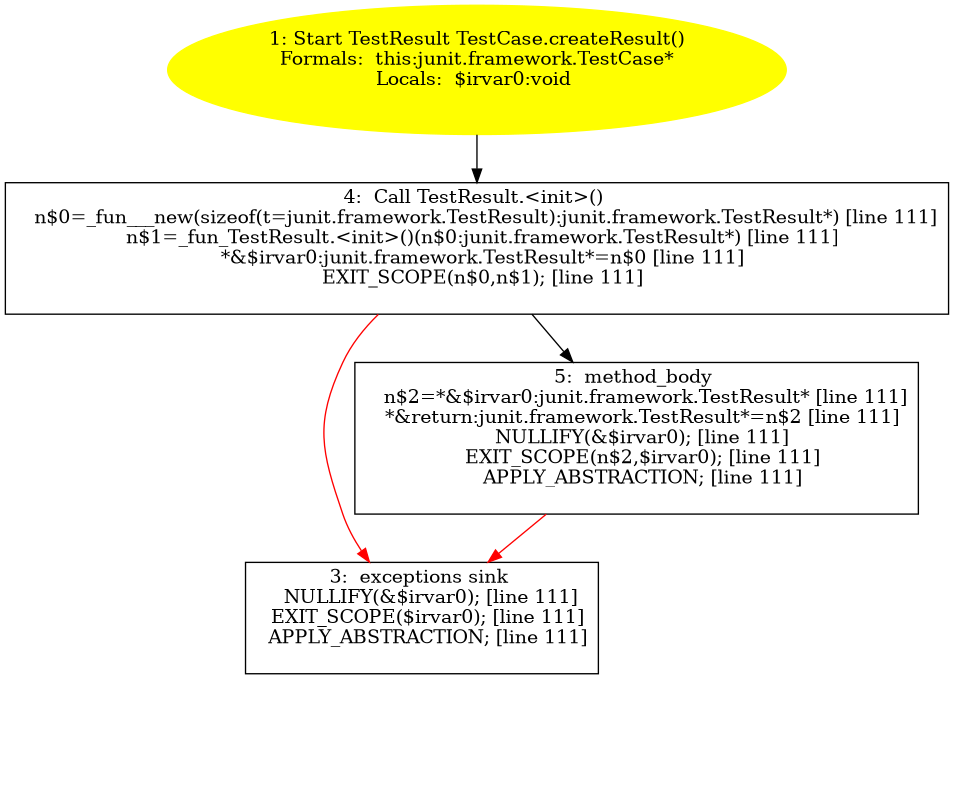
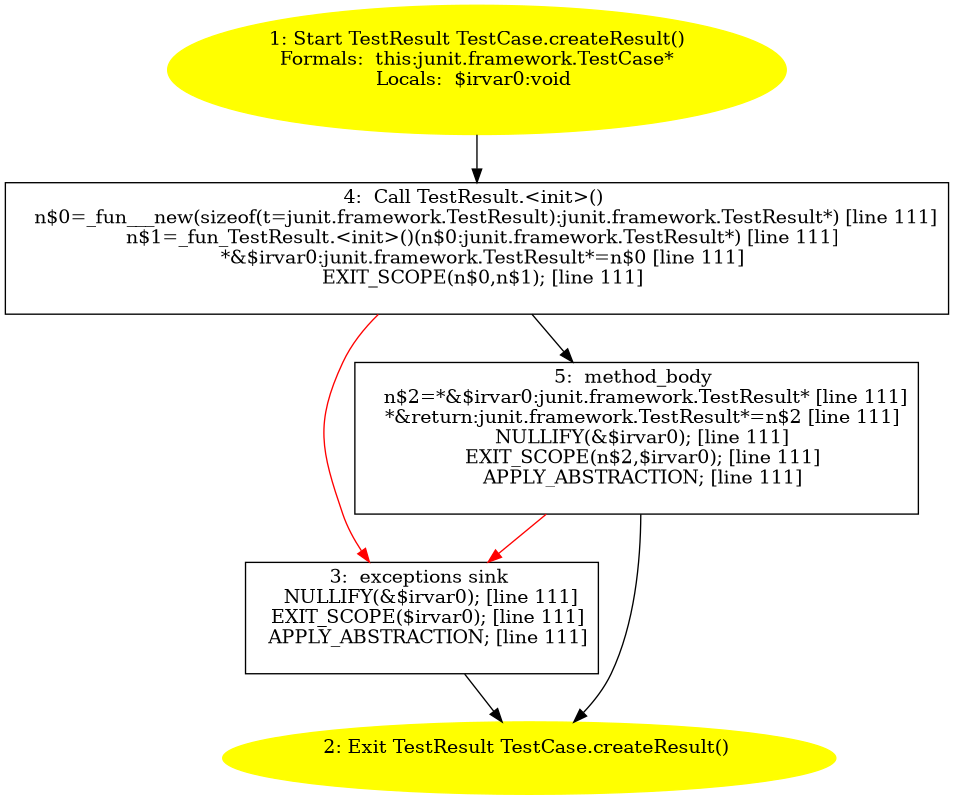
none -> (529, 758)
